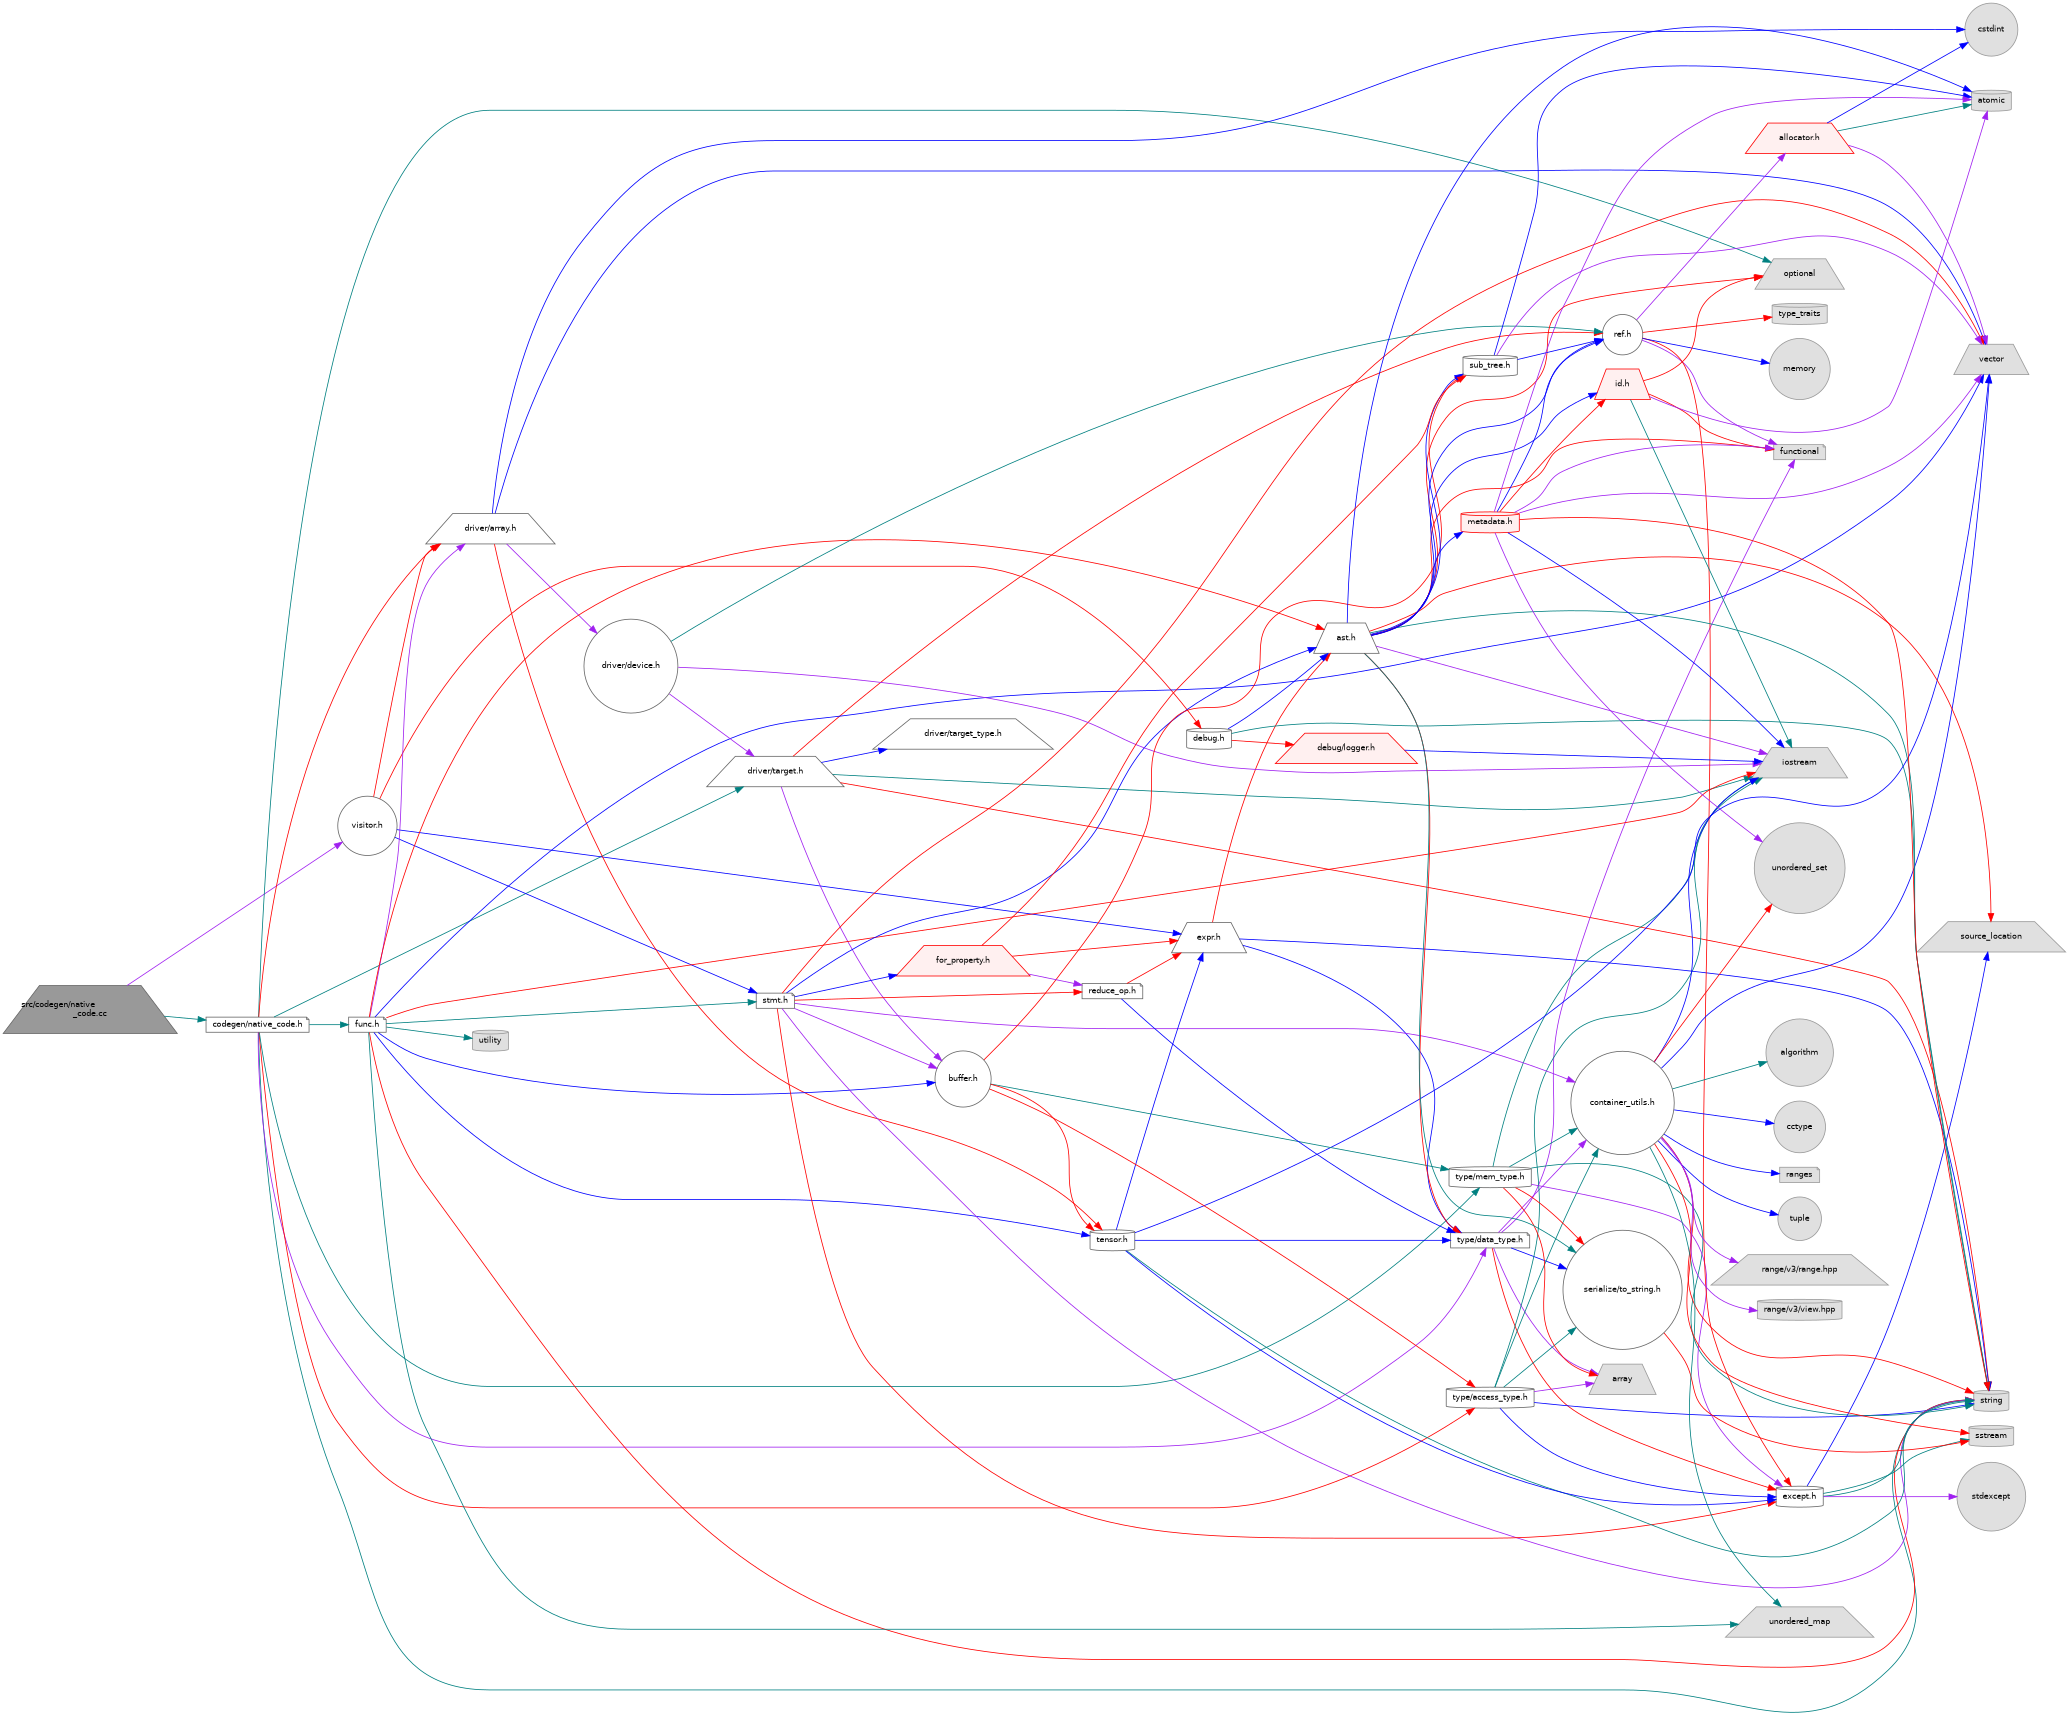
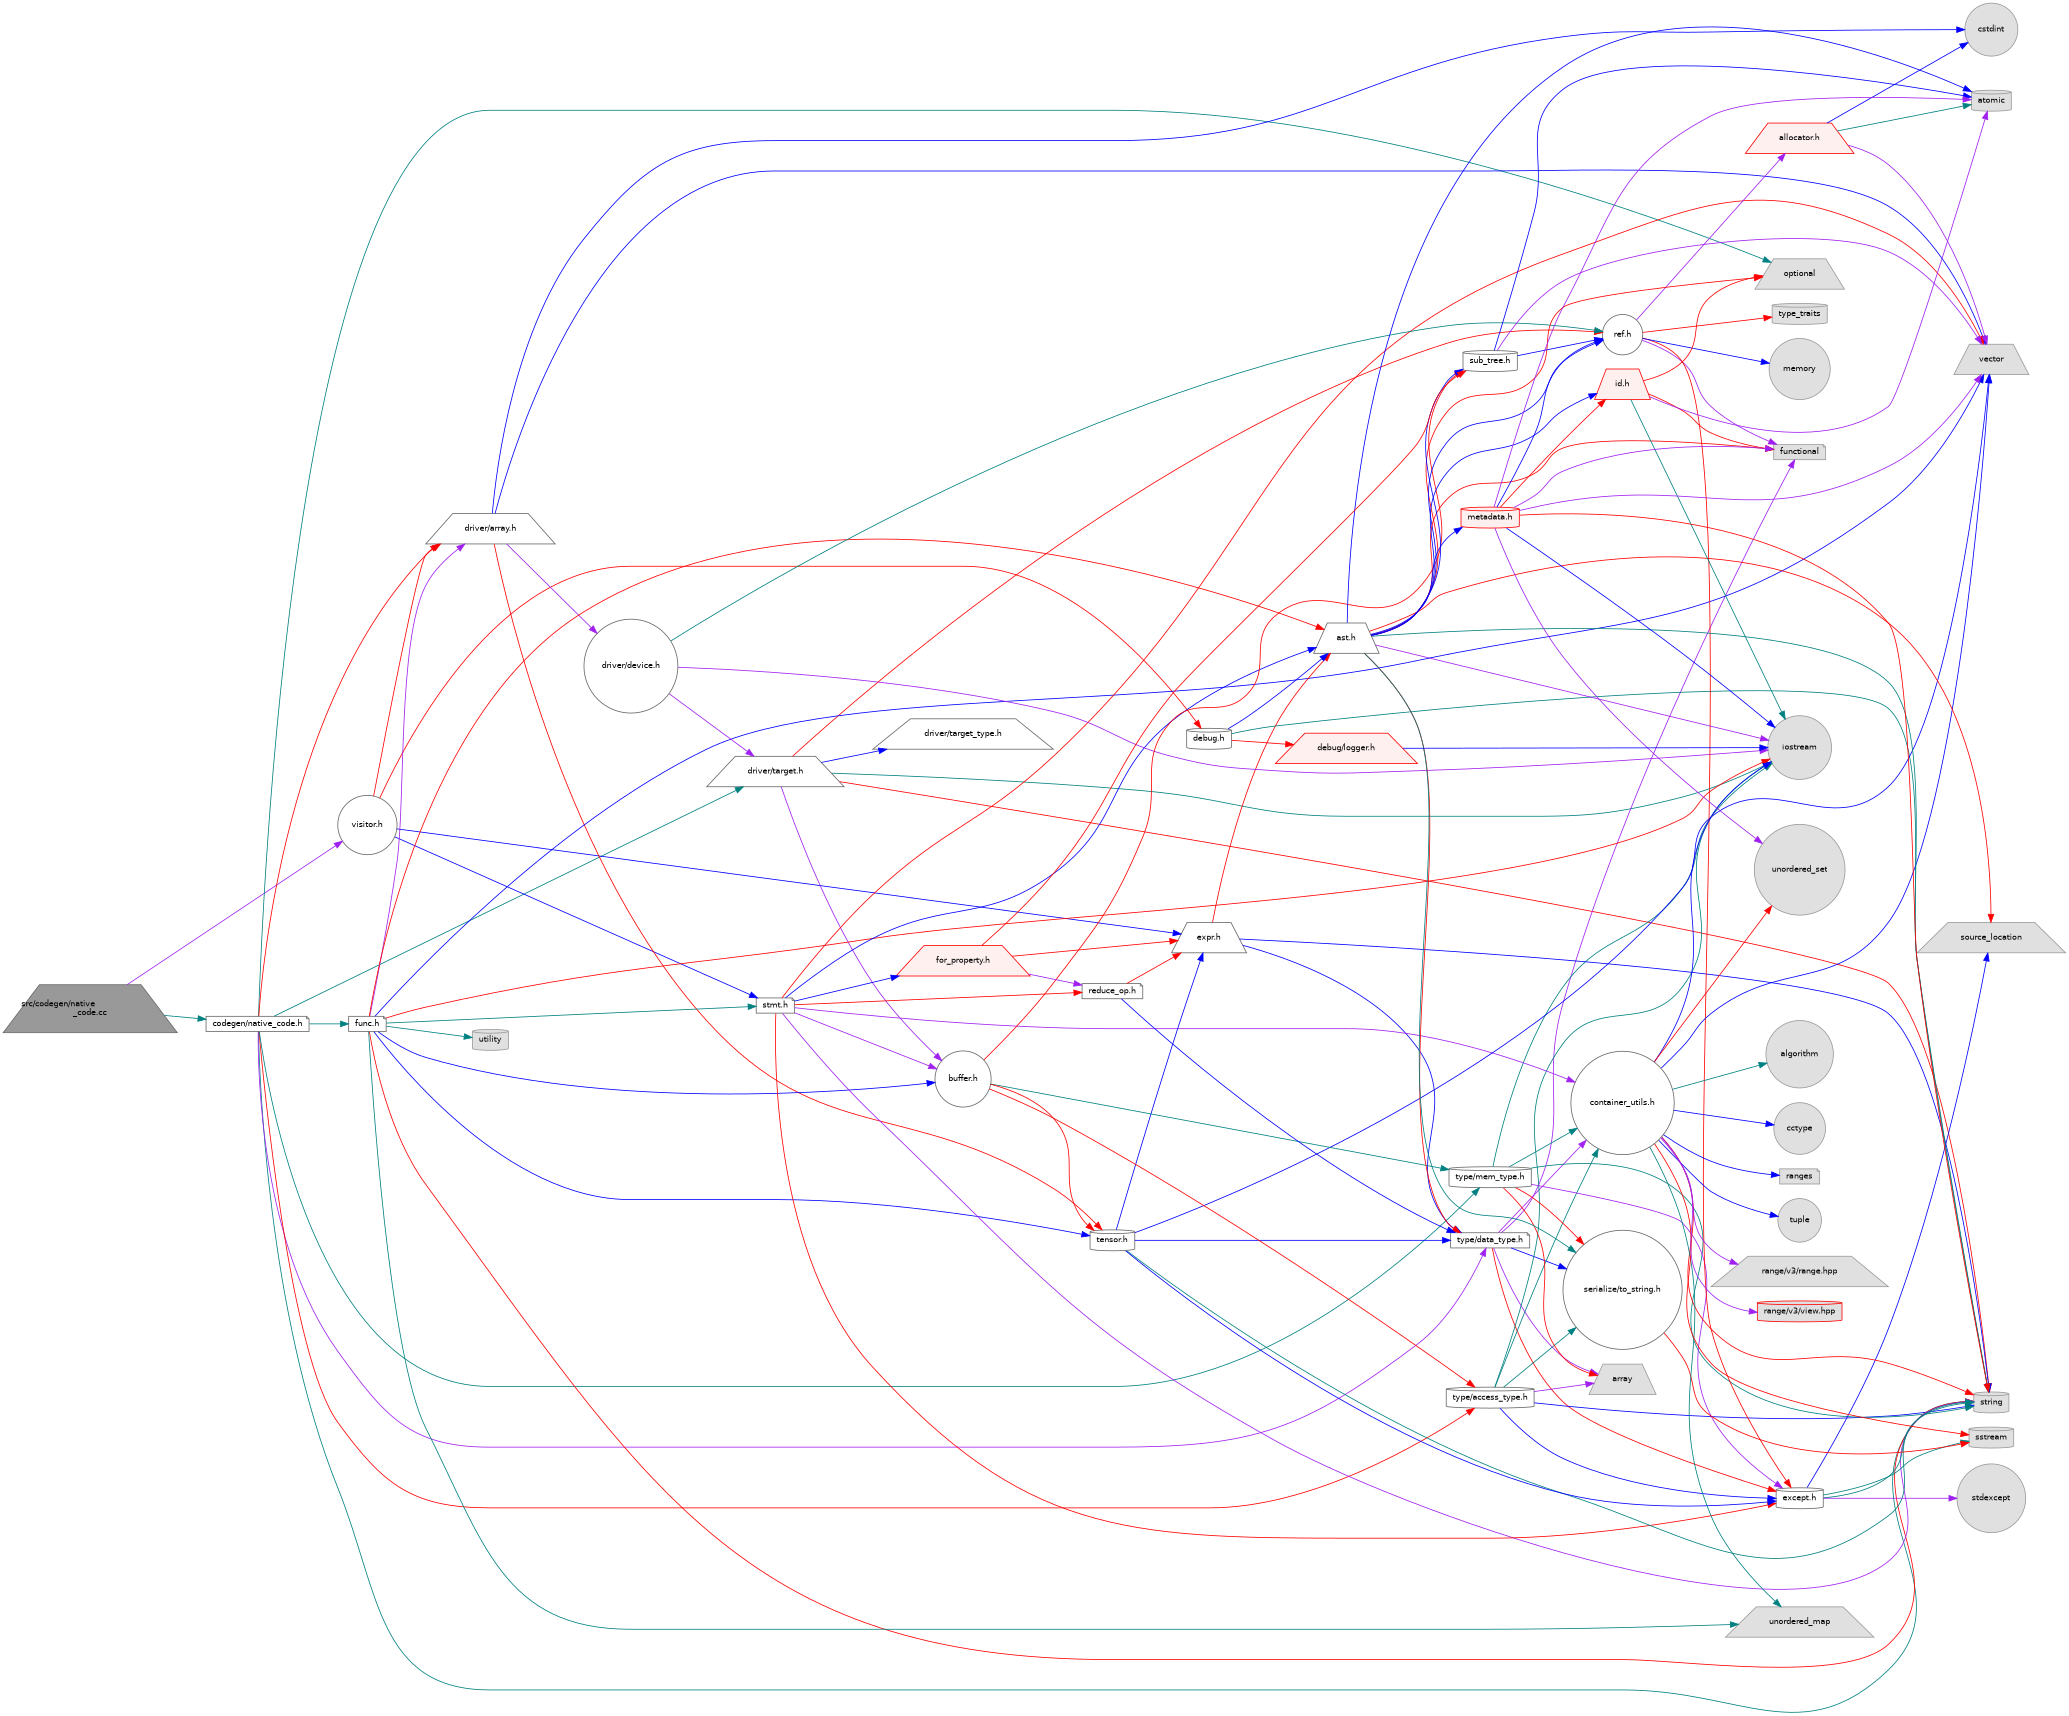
(1800, 763) -> (1800, 748)
(1800, 1310) -> (1800, 1311)
